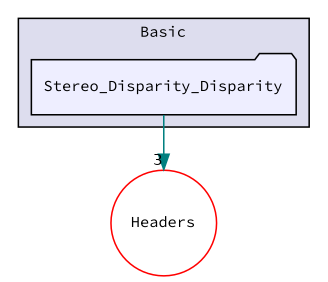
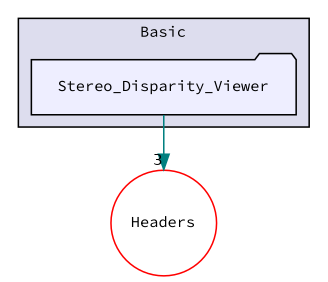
(164, 87) -> (164, 87)
